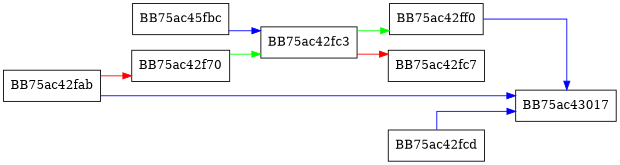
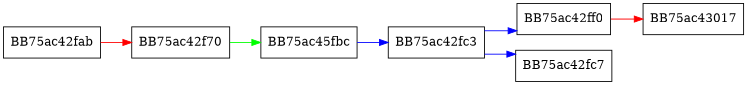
(556, 19) -> (623, 19)
(369, 31) -> (496, 31)
(241, 54) -> (241, 42)
(368, 54) -> (496, 54)
(304, 96) -> none
(436, 146) -> none
